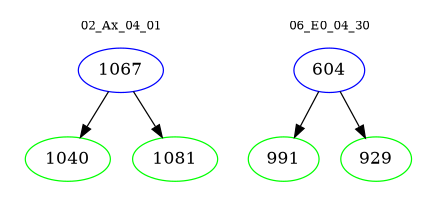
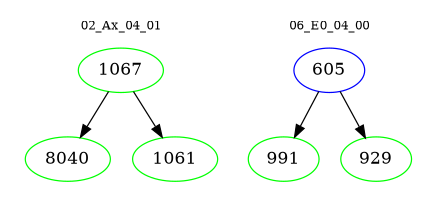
(330, 27) -> (330, 27)
(121, 70) -> (121, 70)
(329, 70) -> (329, 70)
(68, 159) -> (68, 159)
(175, 159) -> (175, 159)
